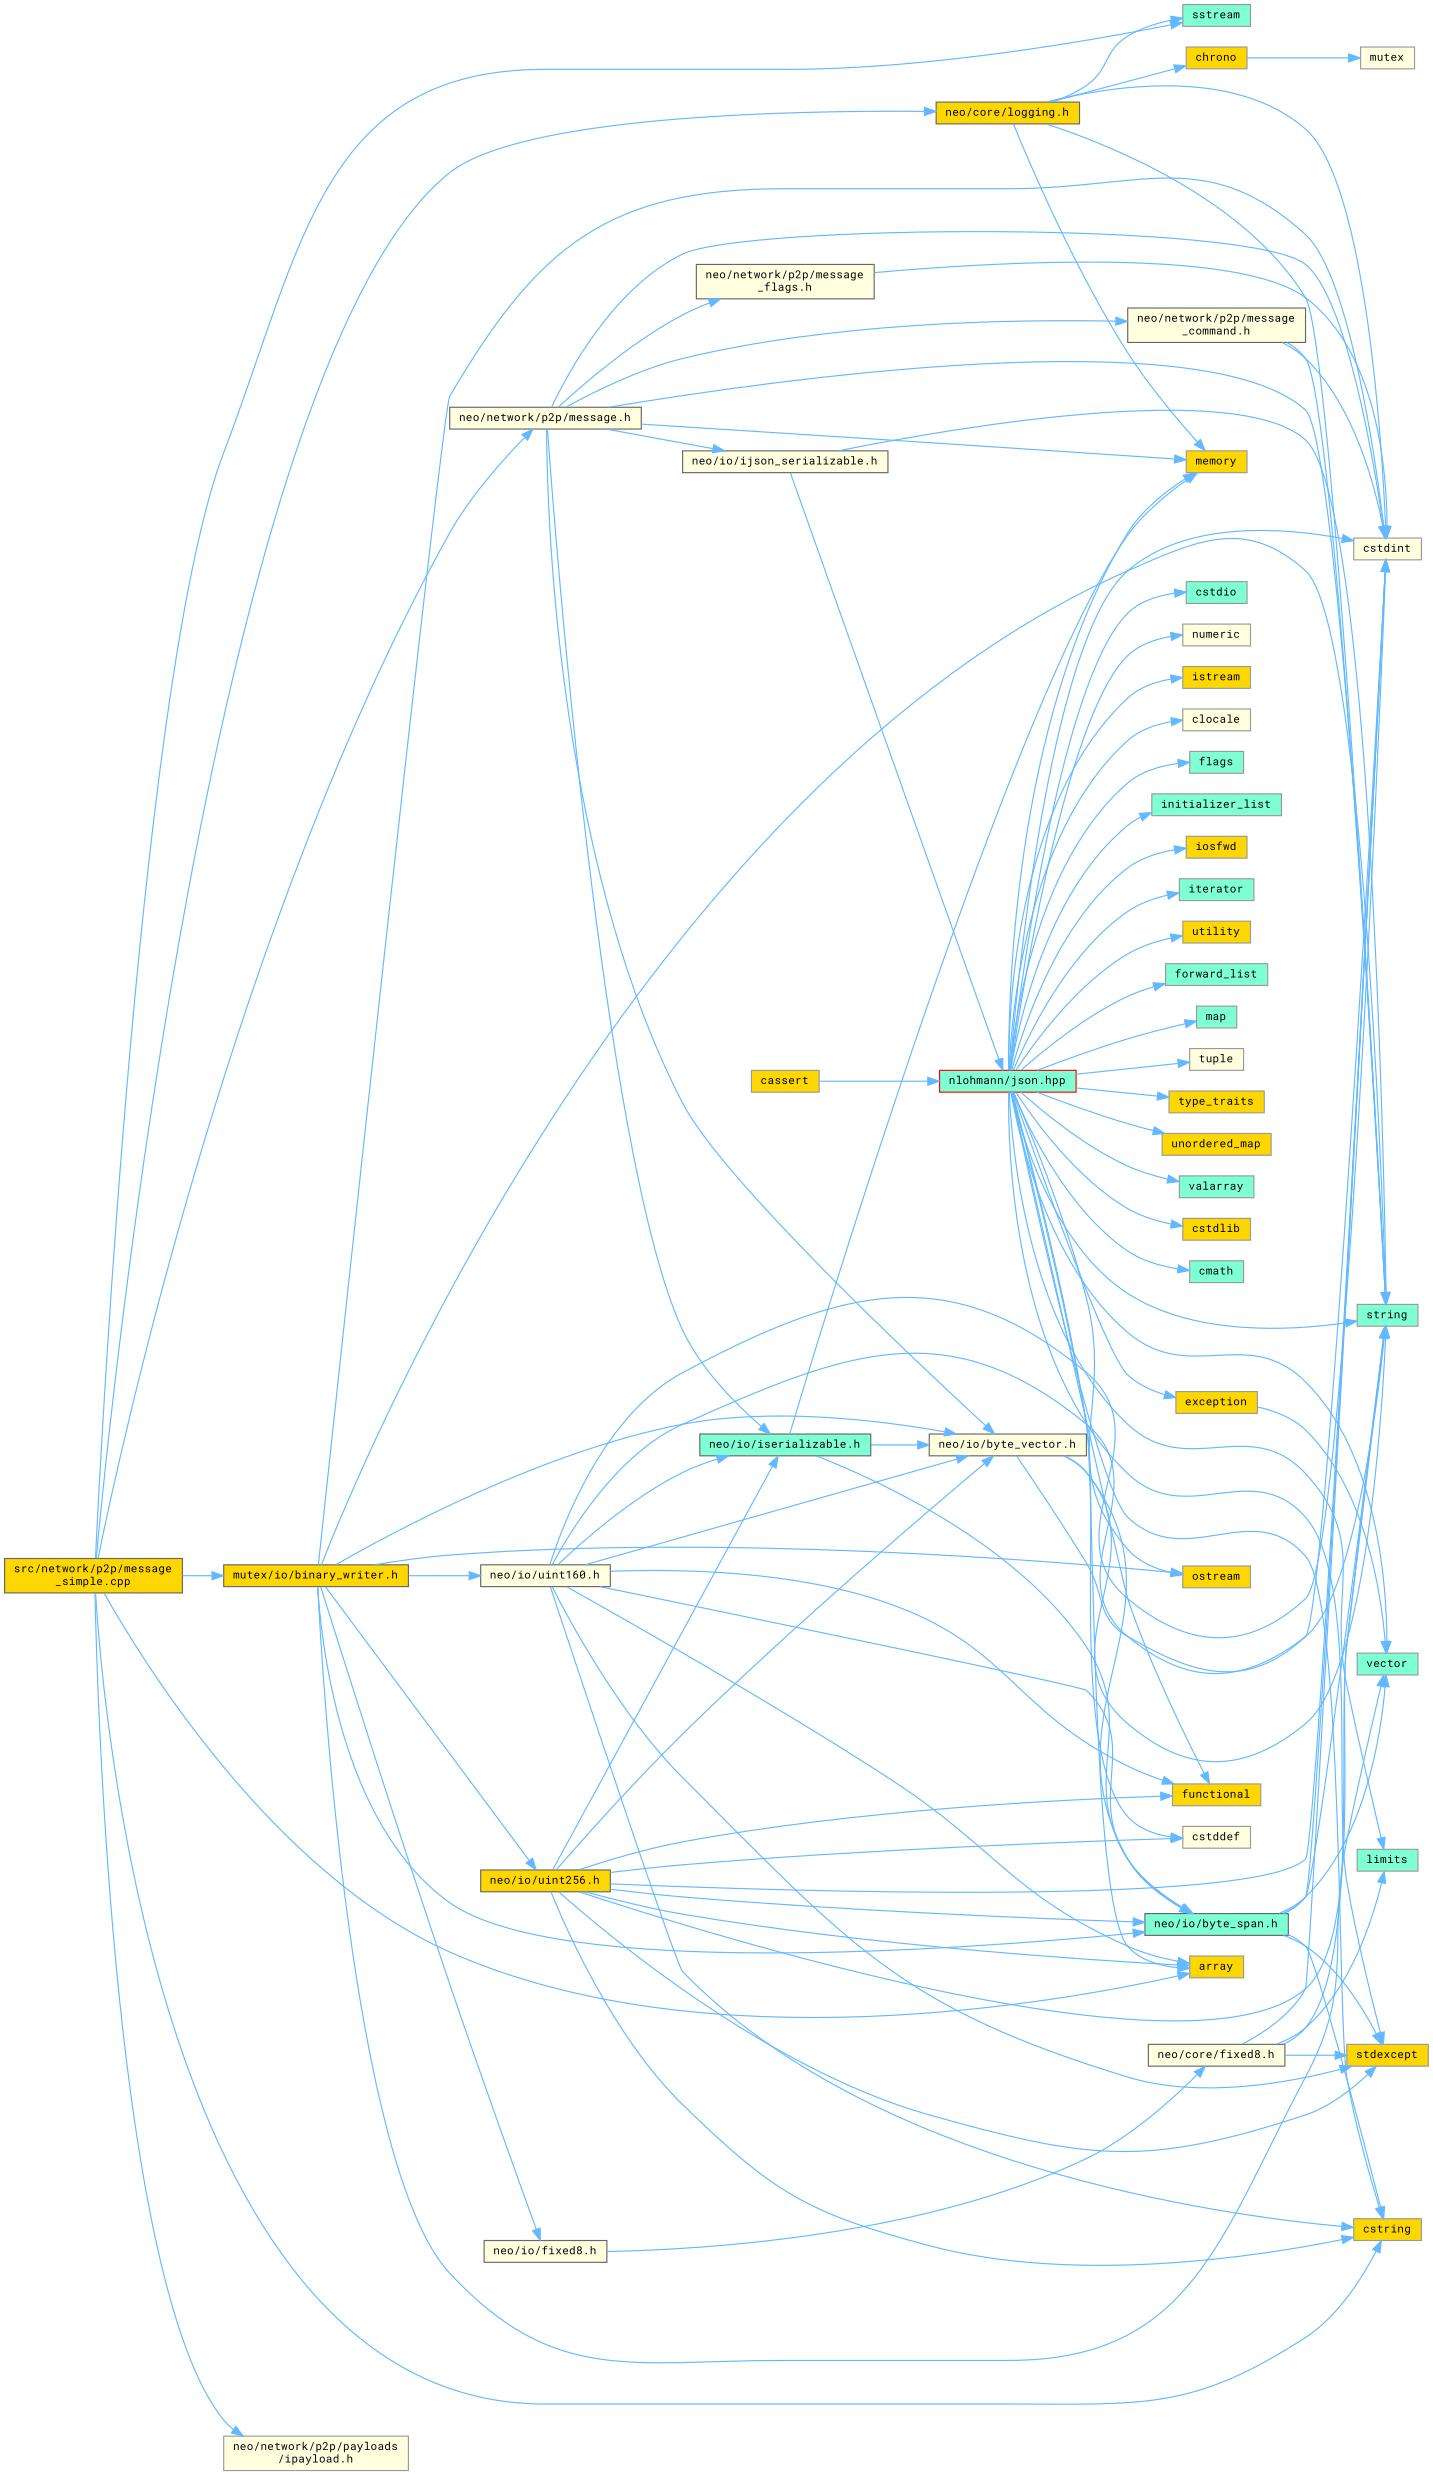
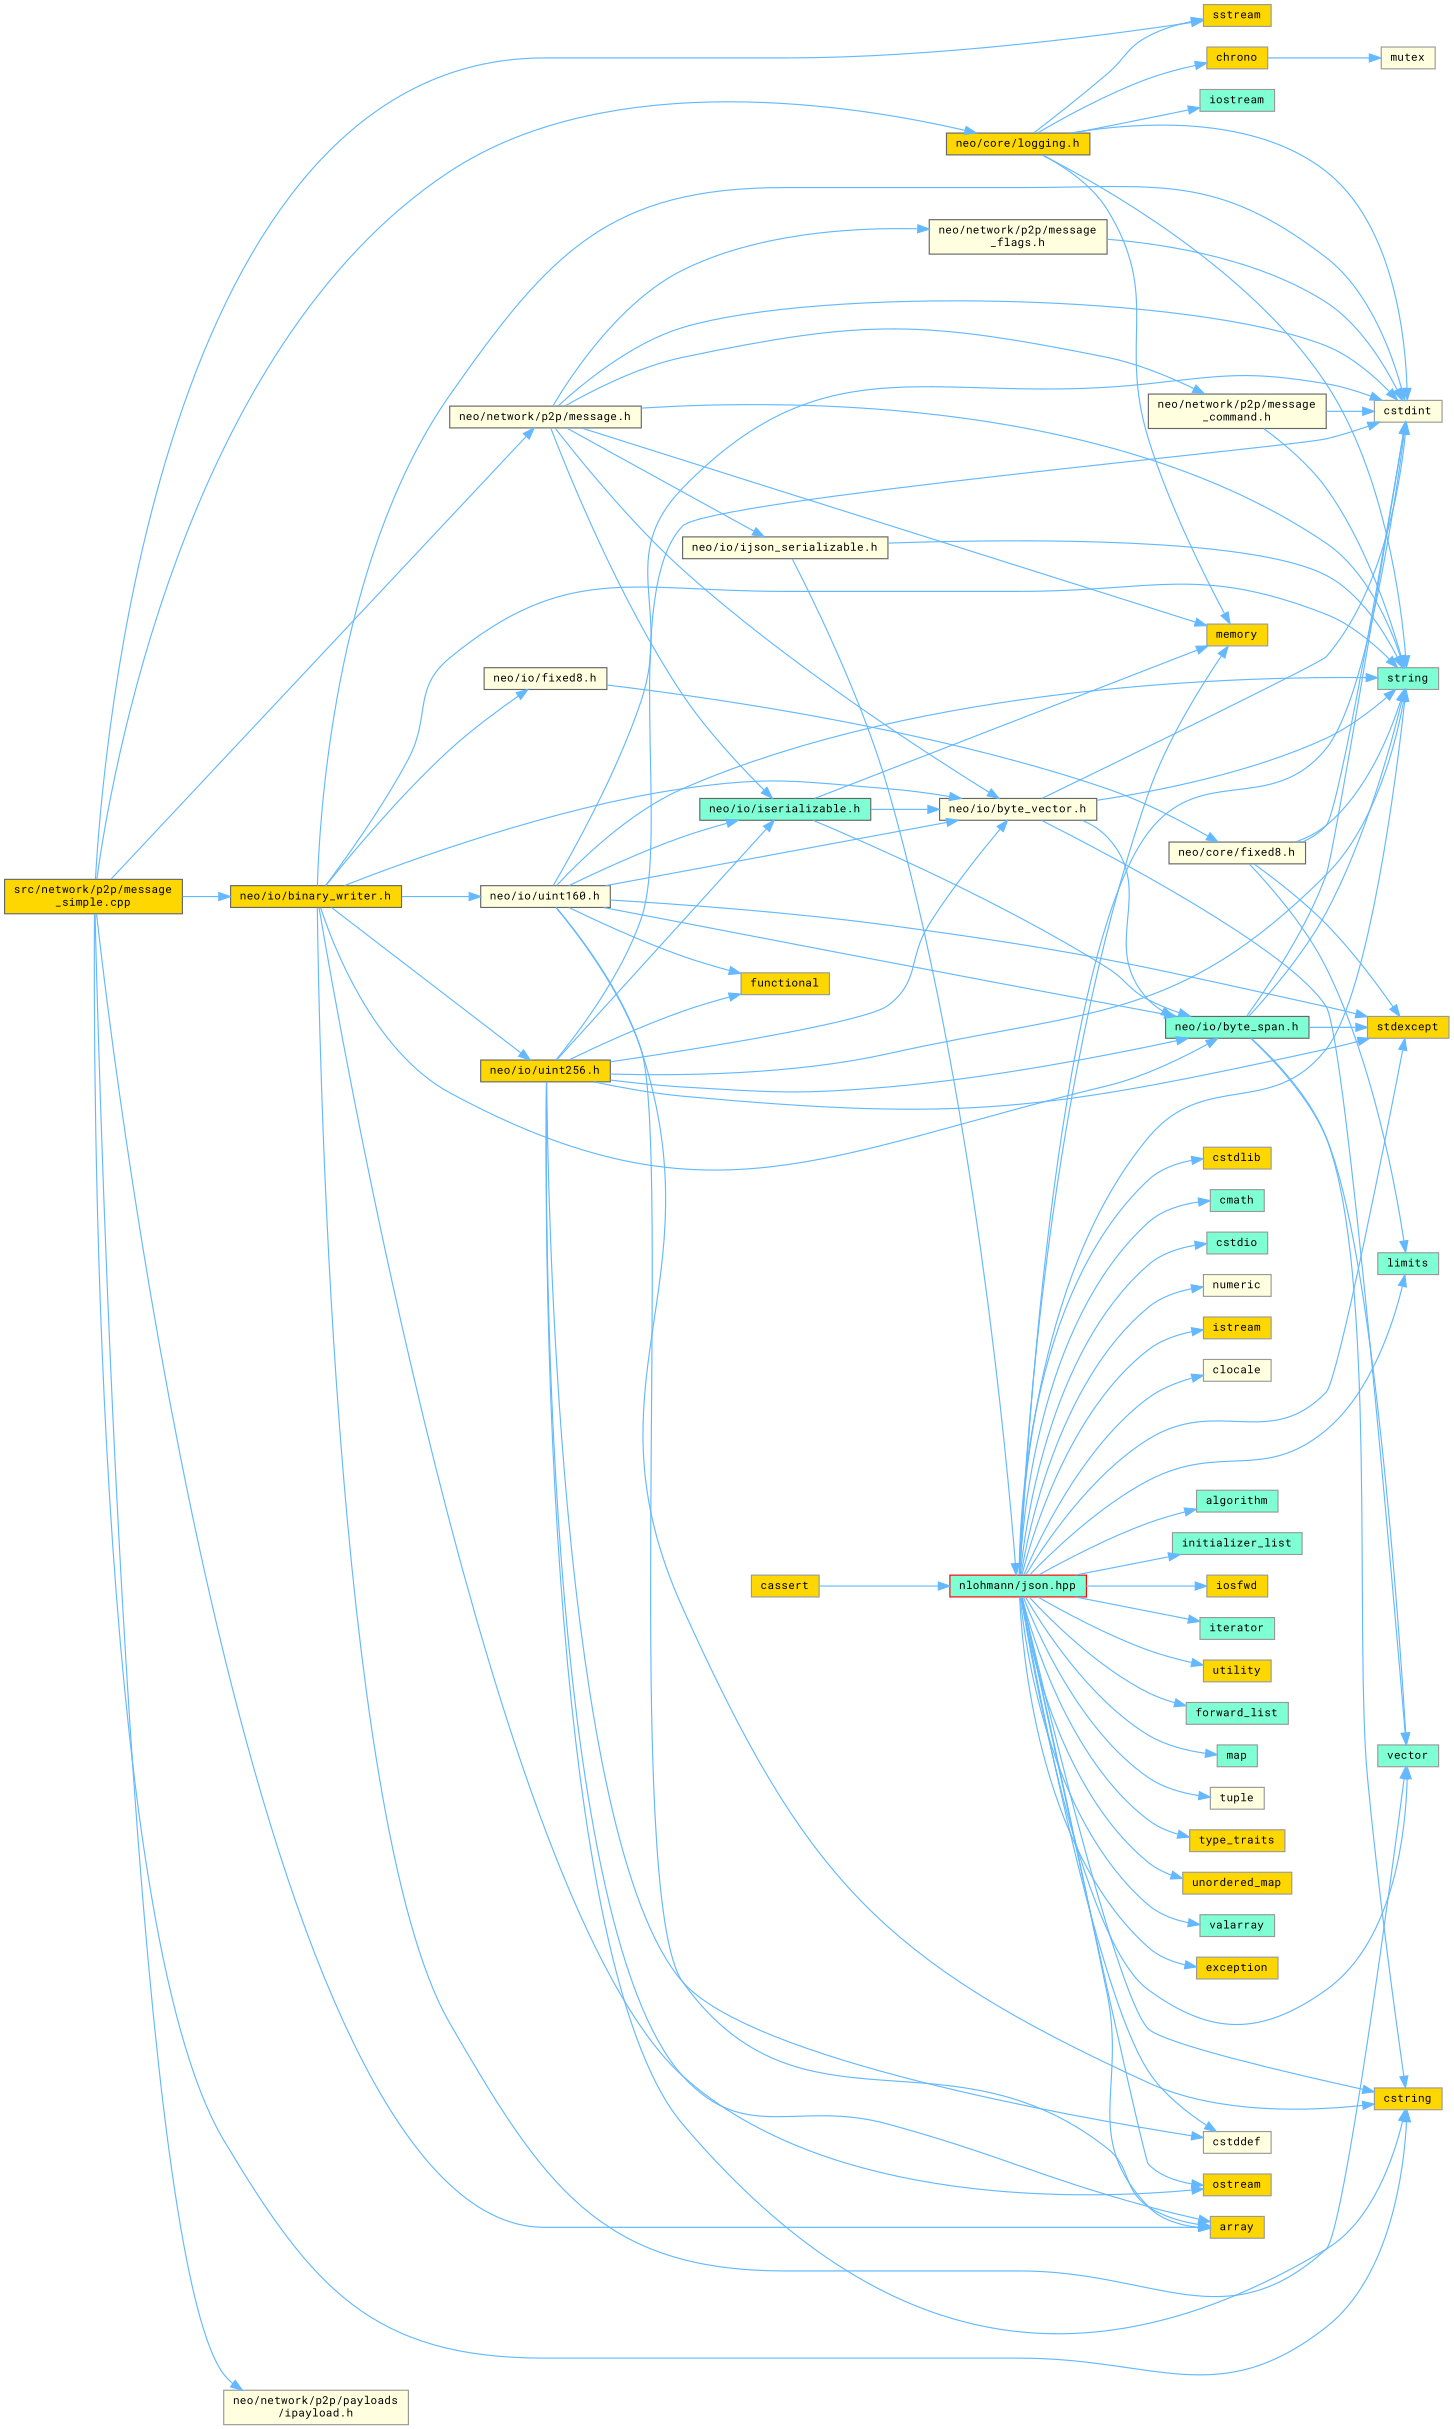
(1217, 15) -> (1237, 15)
none -> (1237, 100)
(1217, 762) -> (1237, 1501)
(1350, 1497) -> (1355, 1199)
(316, 1576) -> (316, 897)
(1132, 1611) -> none
